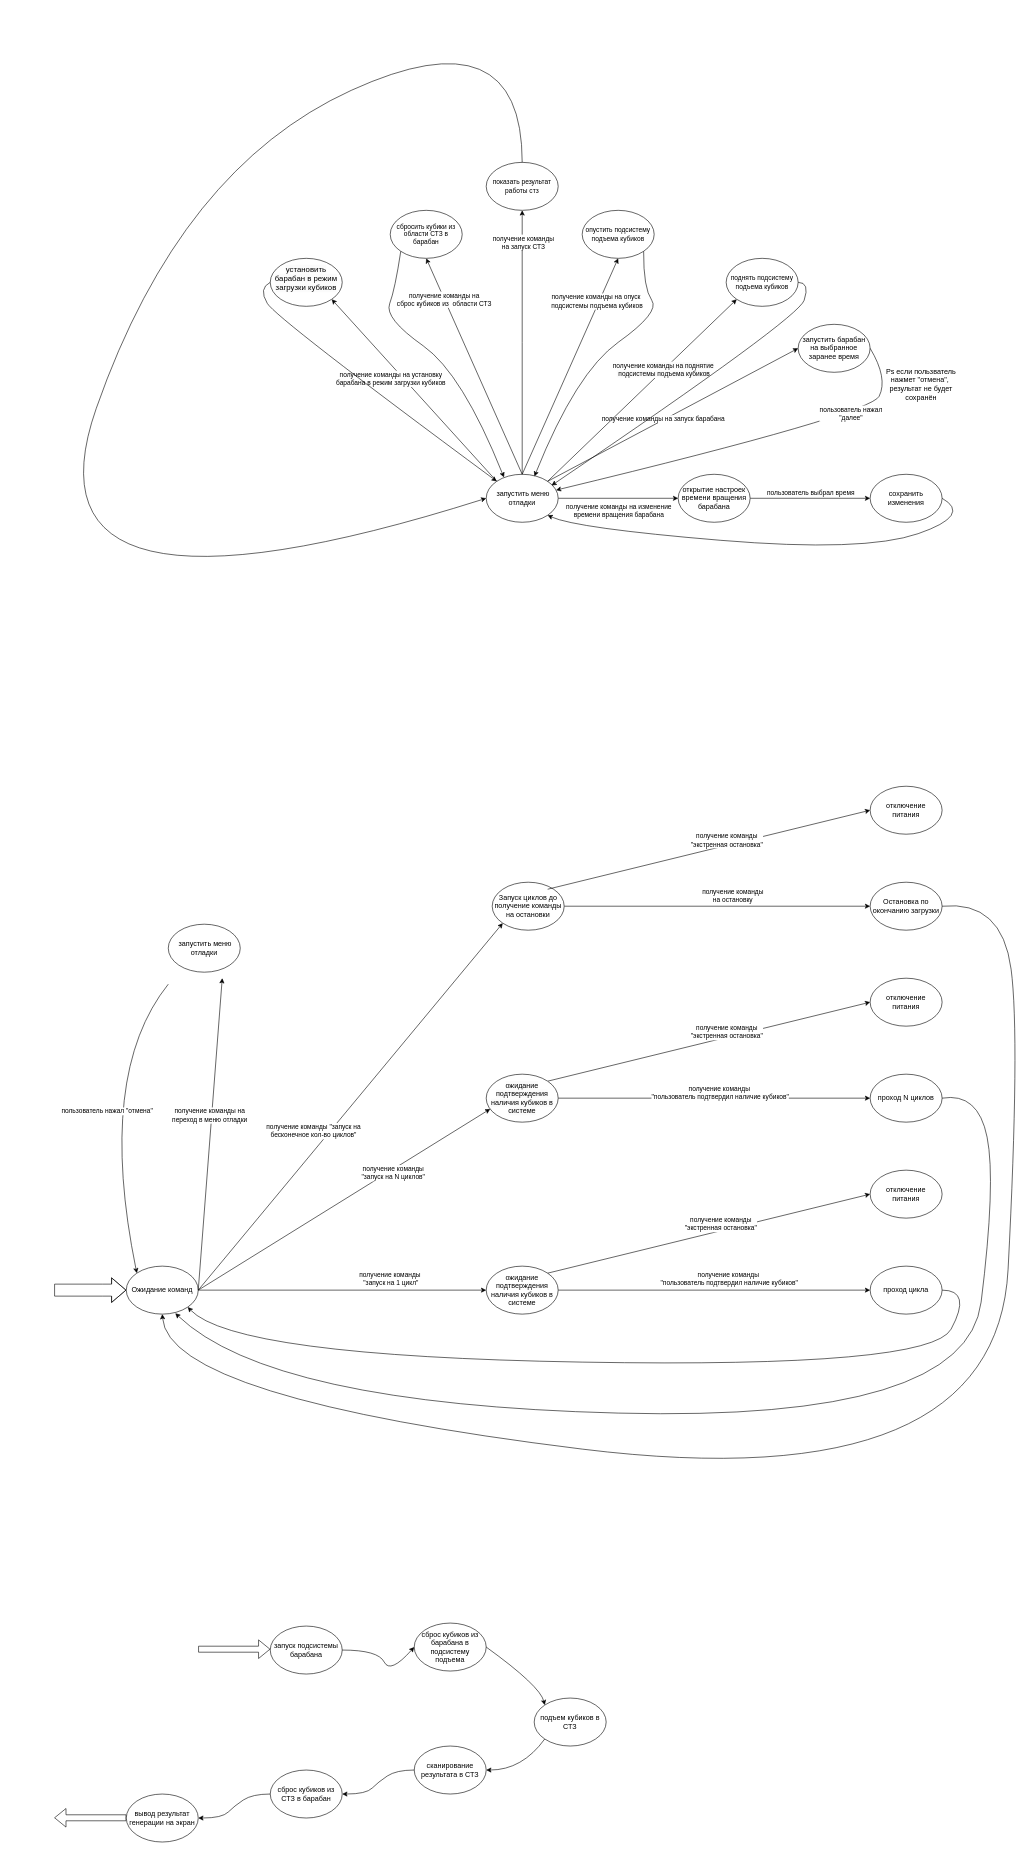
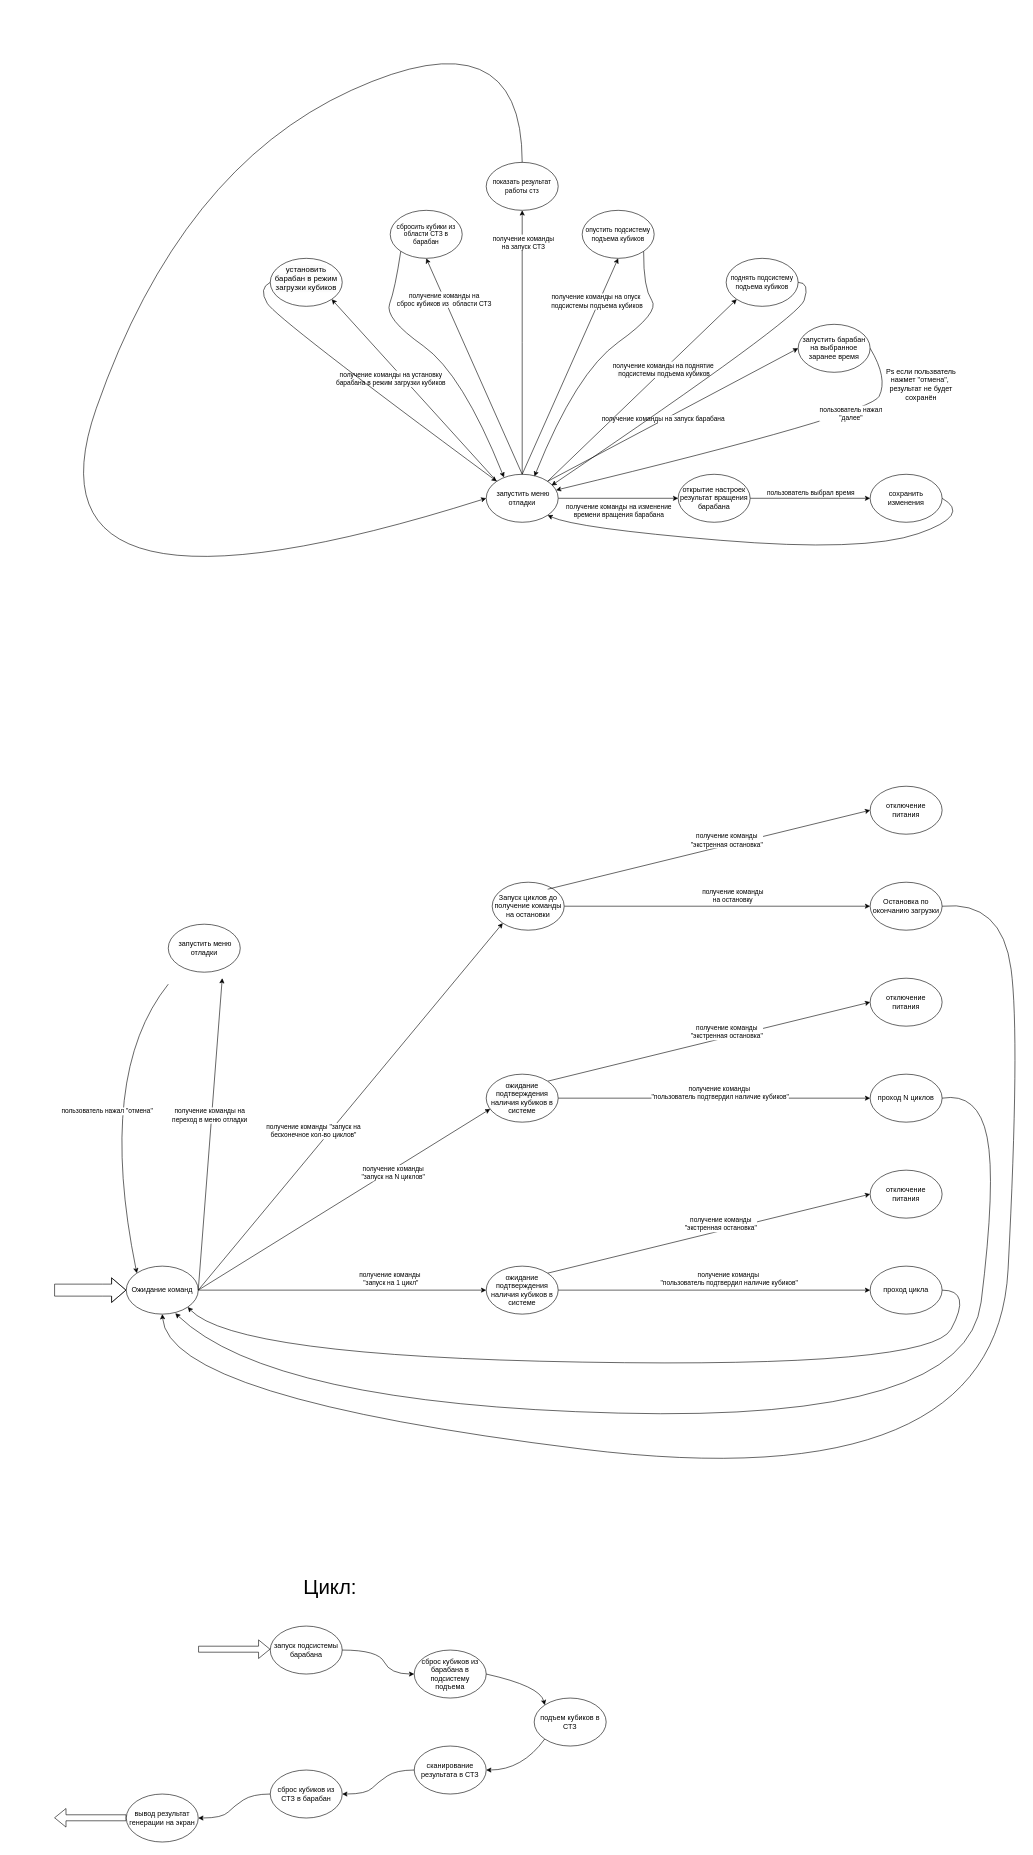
(714, 498) -> (714, 498)
none -> (330, 1587)
(450, 1647) -> (450, 1674)
